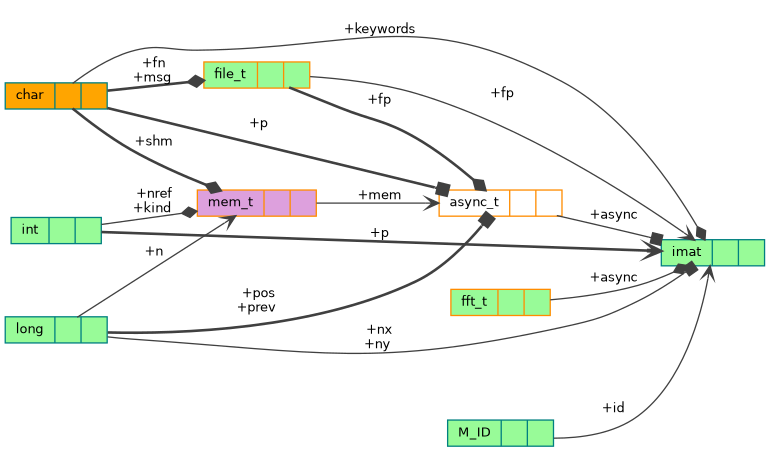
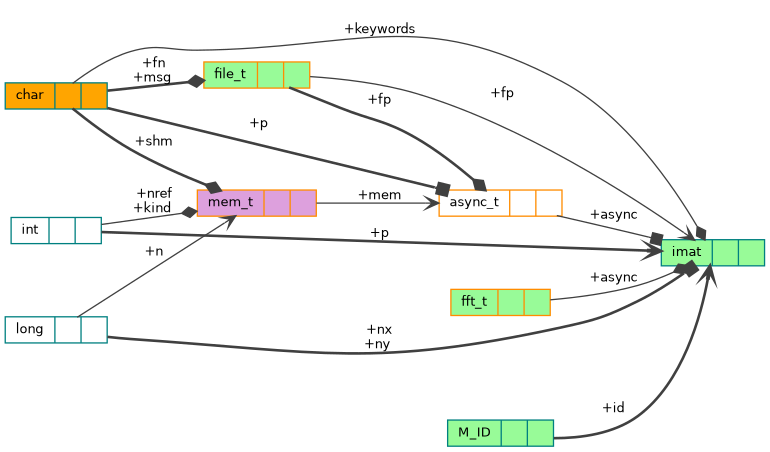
(56, 231) -> (56, 231)
(307, 316) -> none
(56, 330) -> (56, 330)
(403, 352) -> (403, 352)
(662, 392) -> (662, 392)
